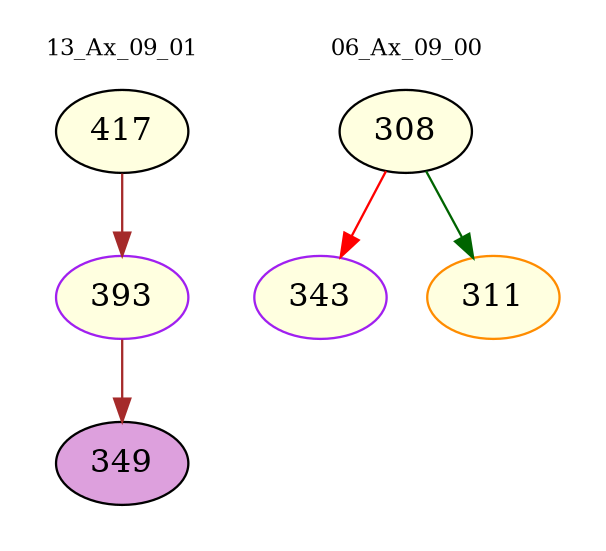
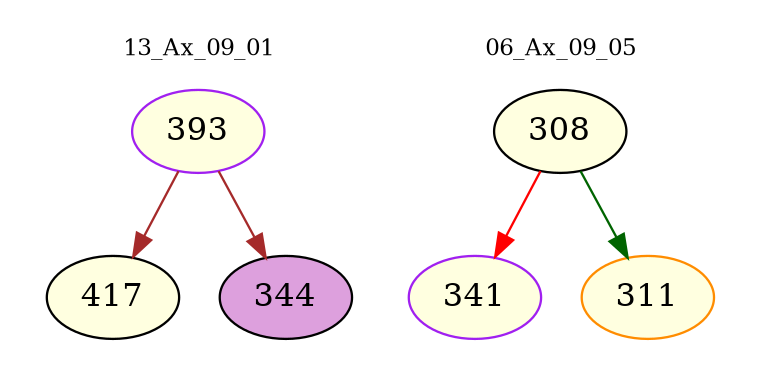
(407, 50) -> (561, 50)
(122, 203) -> (161, 204)
(320, 297) -> (475, 297)
(122, 463) -> (286, 297)
